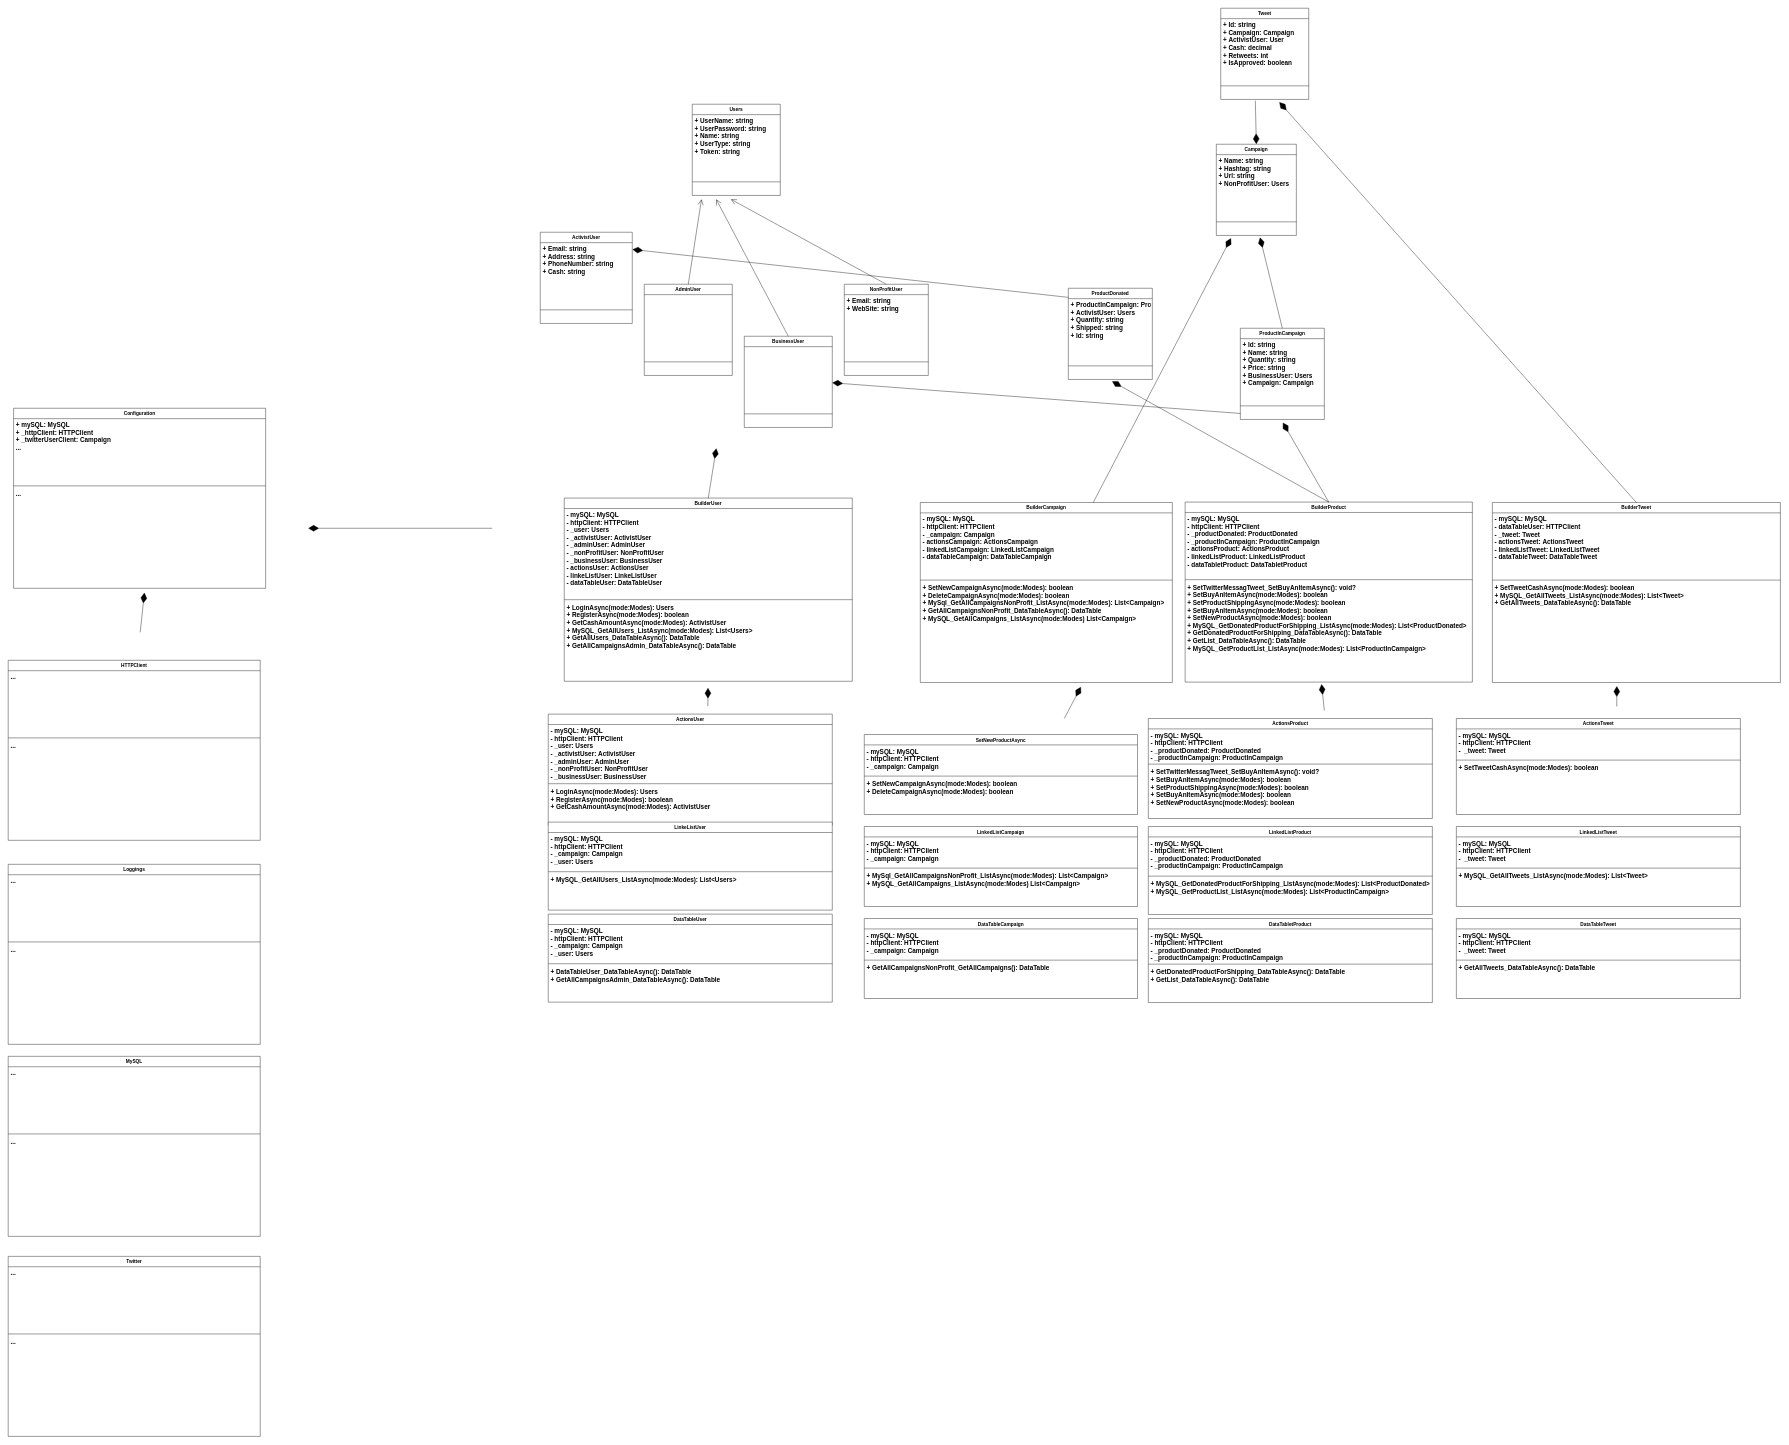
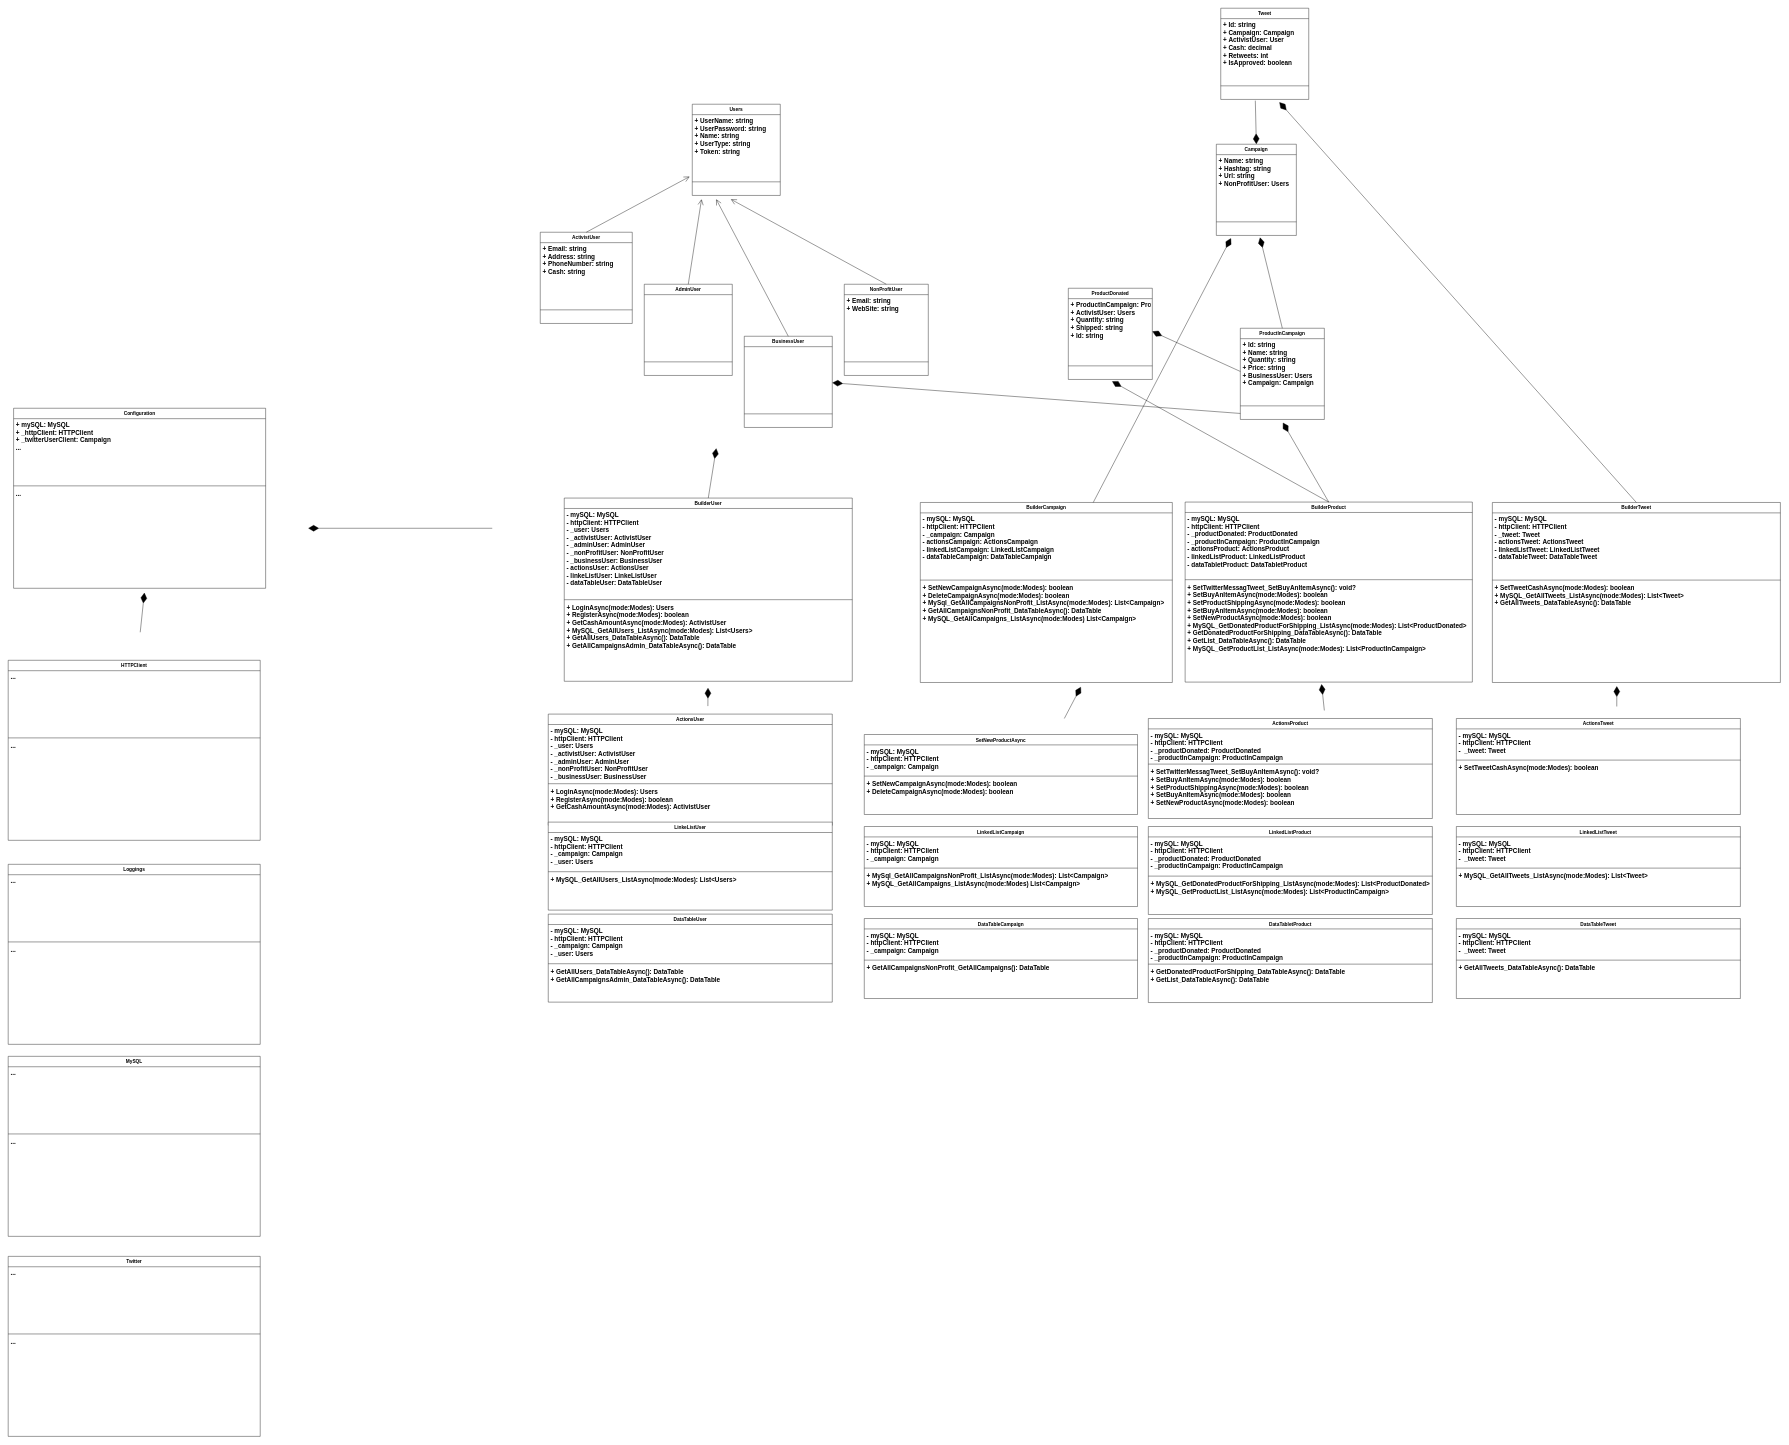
none -> (637, 205)
(644, 251) -> none
none -> (1163, 336)
(1518, 519) -> (1518, 519)
(624, 972) -> (620, 972)
